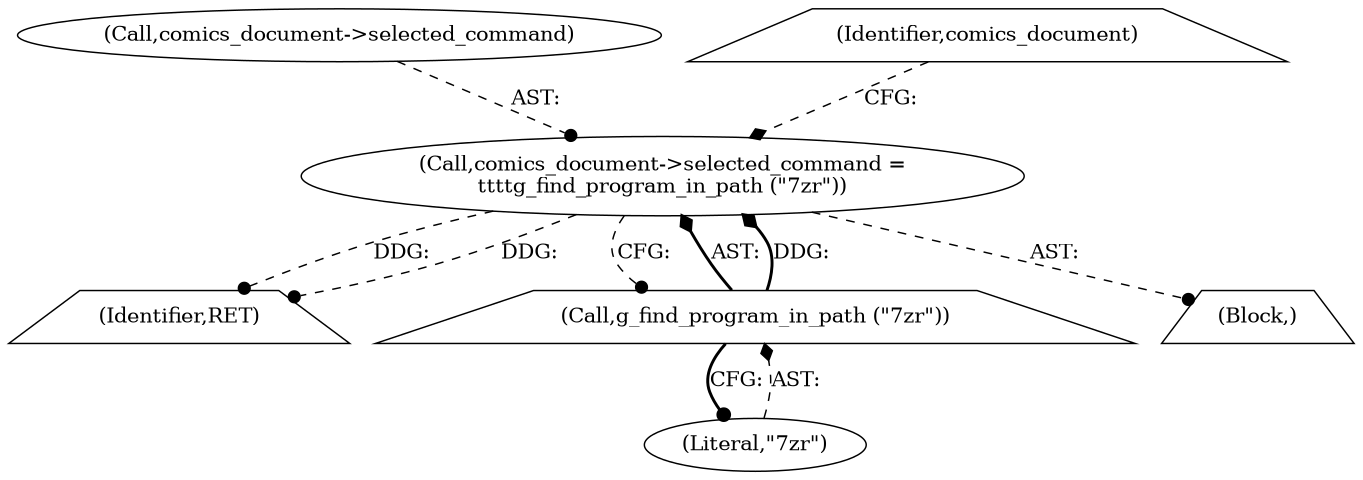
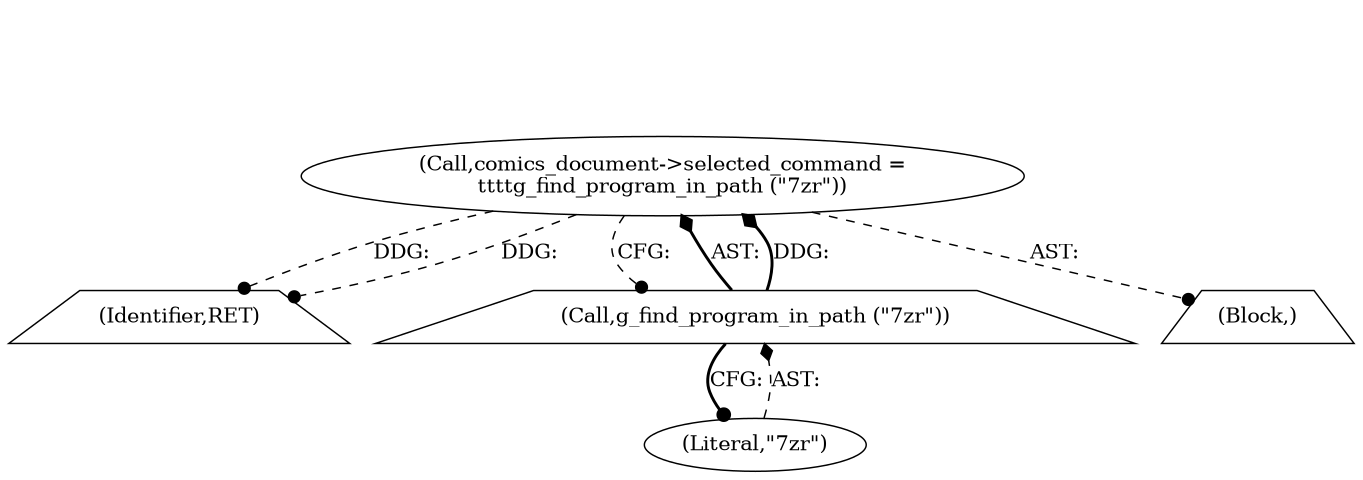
(339, 35) -> none
(987, 35) -> none
